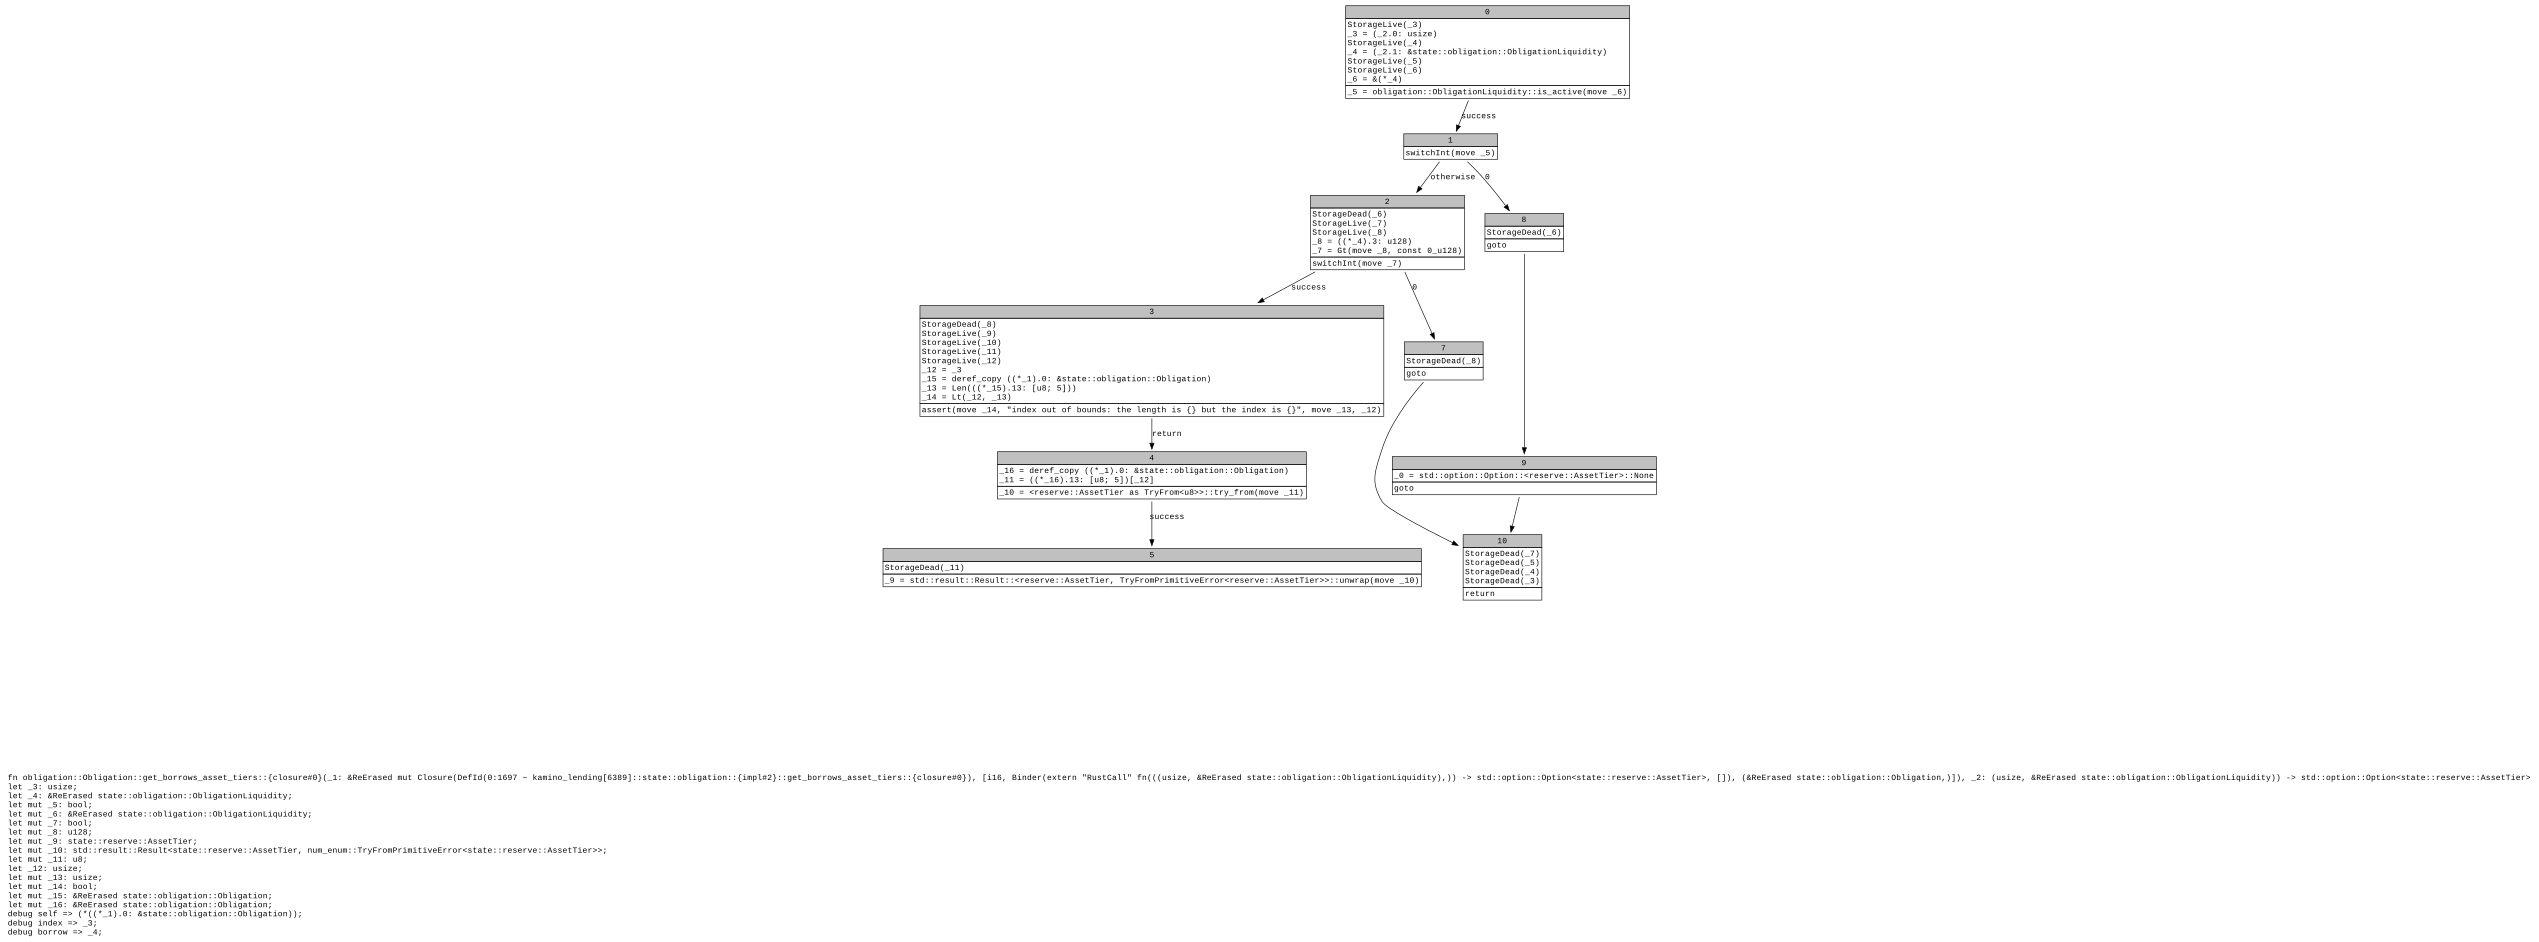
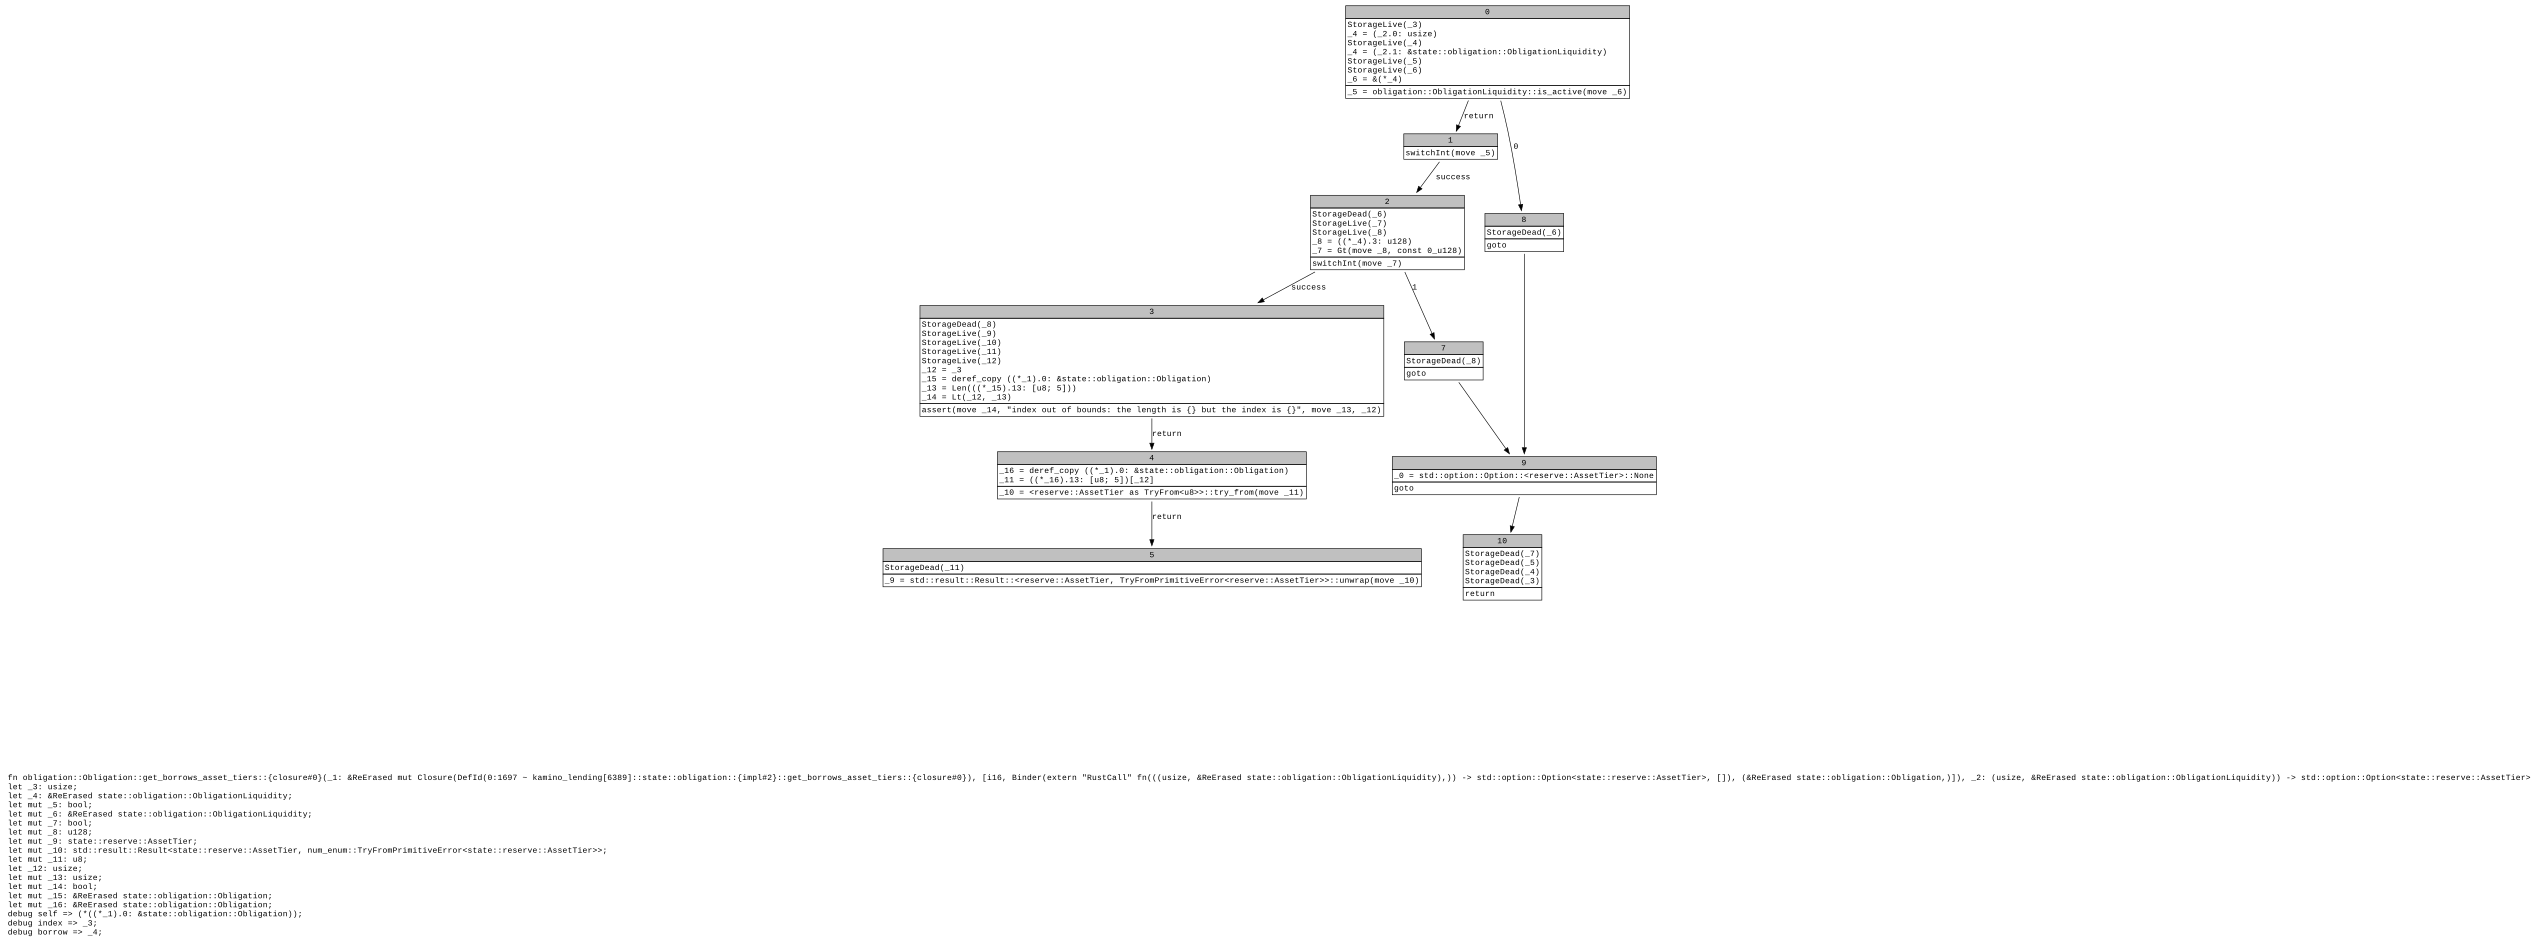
(1393, 34) -> (1393, 34)
(1479, 116) -> (1479, 116)
(1453, 177) -> (1453, 177)
(1487, 183) -> (1512, 152)
(1415, 287) -> (1415, 287)
(1375, 477) -> (1482, 416)
(1167, 517) -> (1167, 517)
